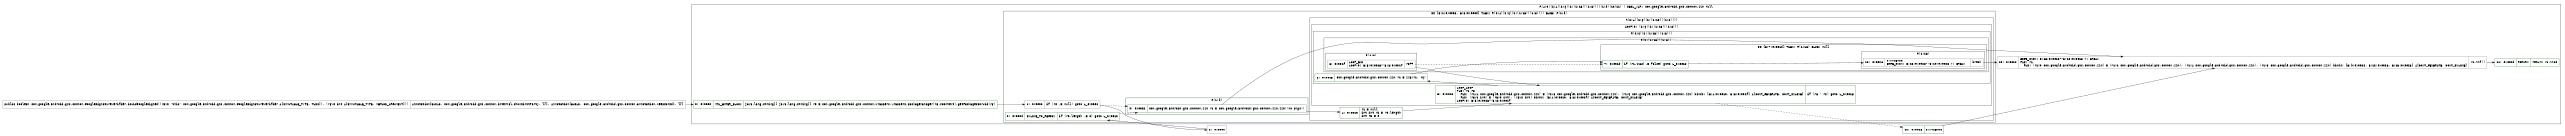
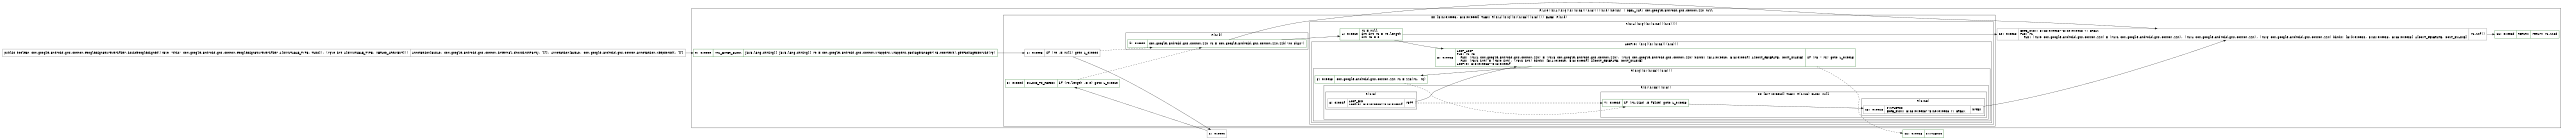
(1505, 63) -> (1511, 114)
(2077, 97) -> (1699, 34)
